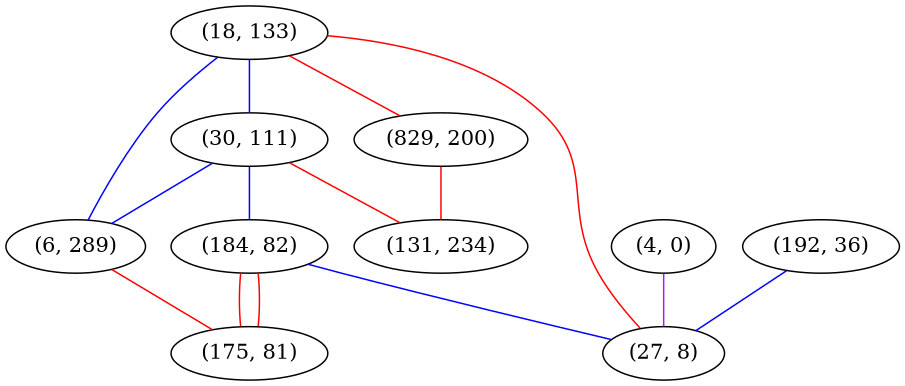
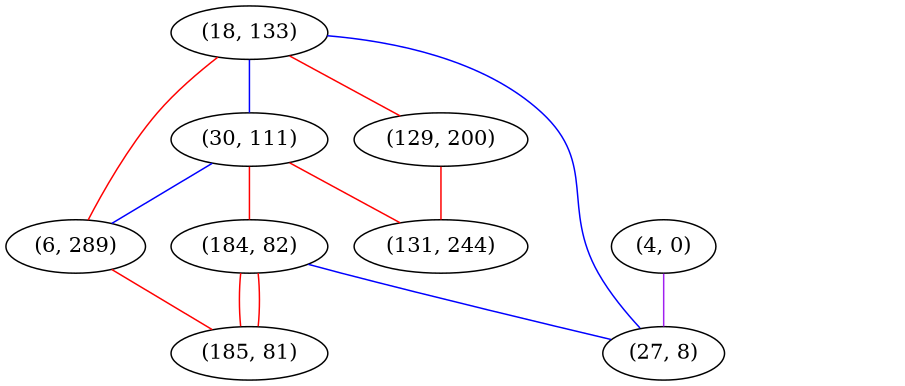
(545, 117) -> (545, 117)
(143, 131) -> (143, 131)
(441, 140) -> (441, 140)
(249, 193) -> (249, 193)
(441, 246) -> (441, 246)
(821, 246) -> none
(249, 353) -> (249, 353)
